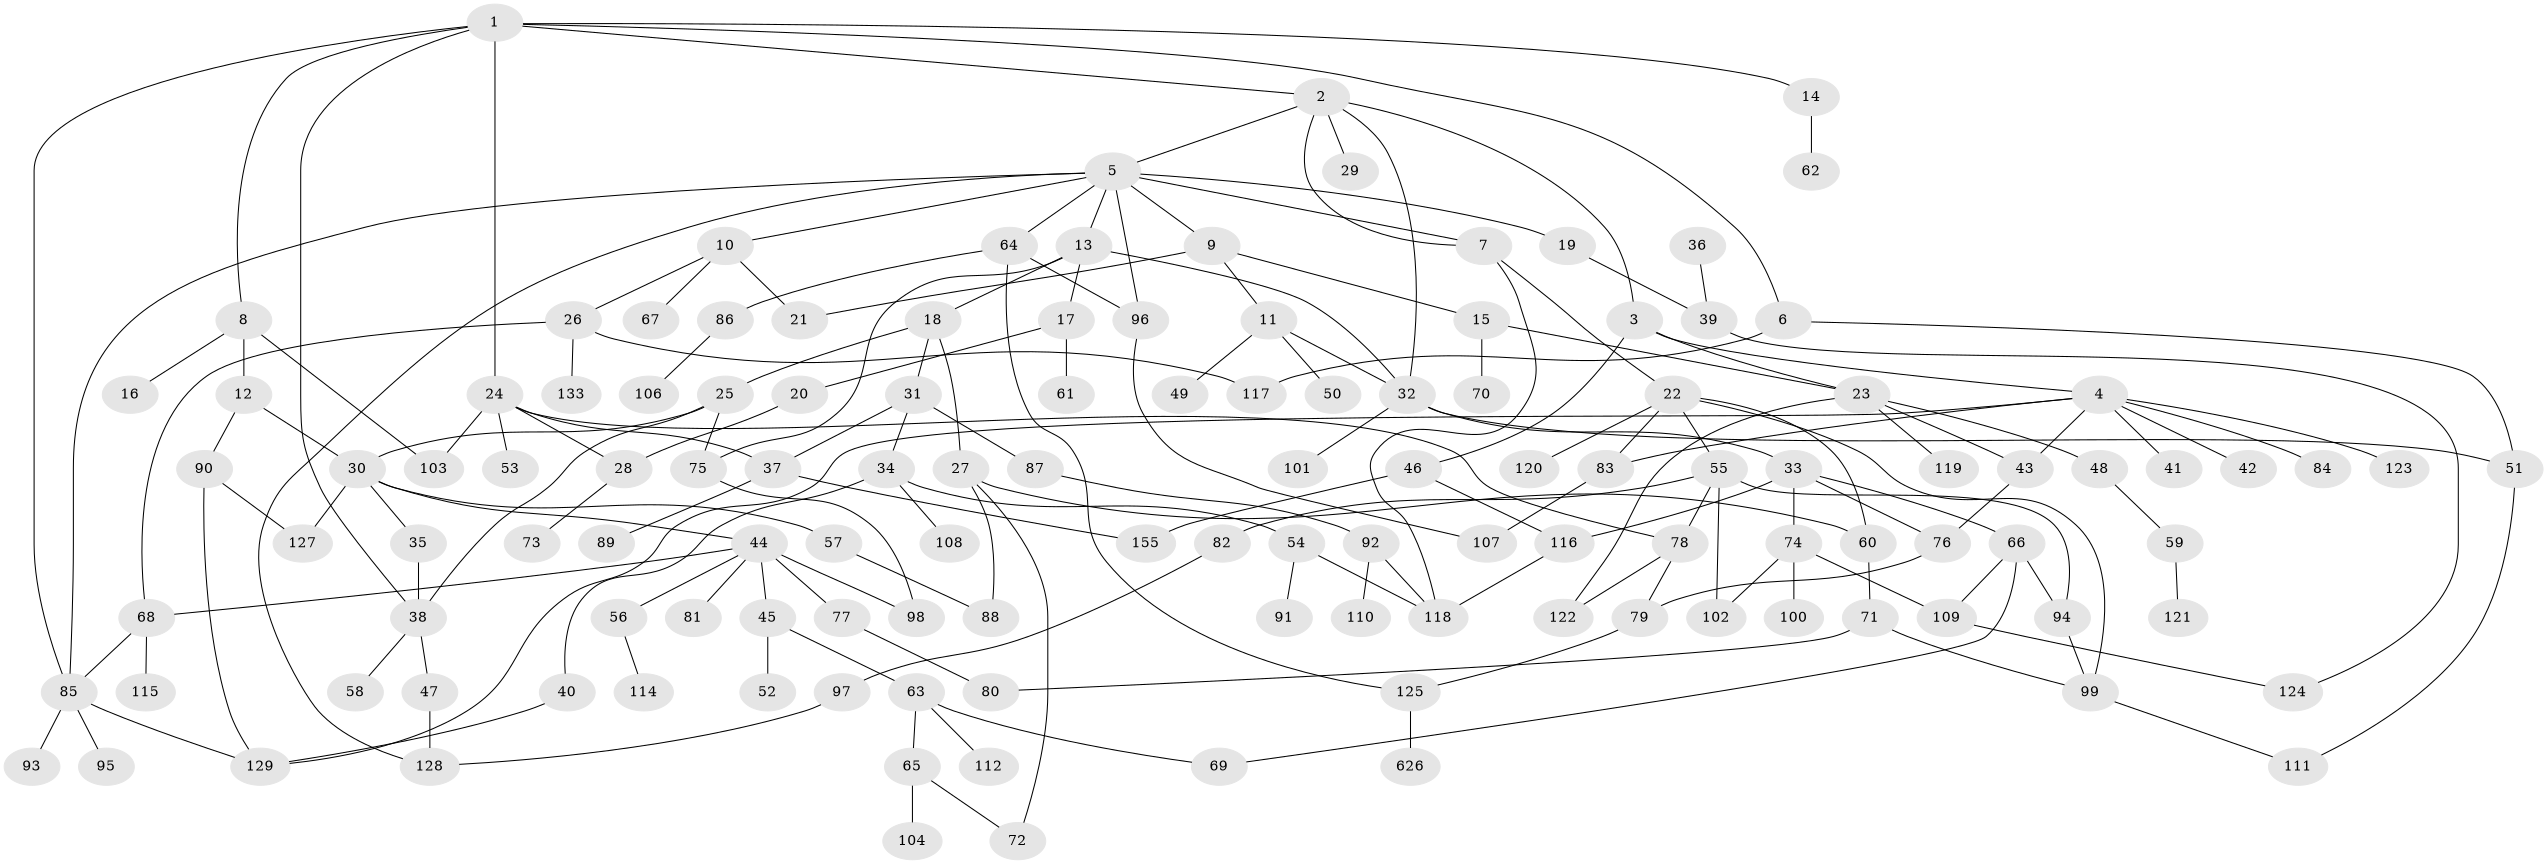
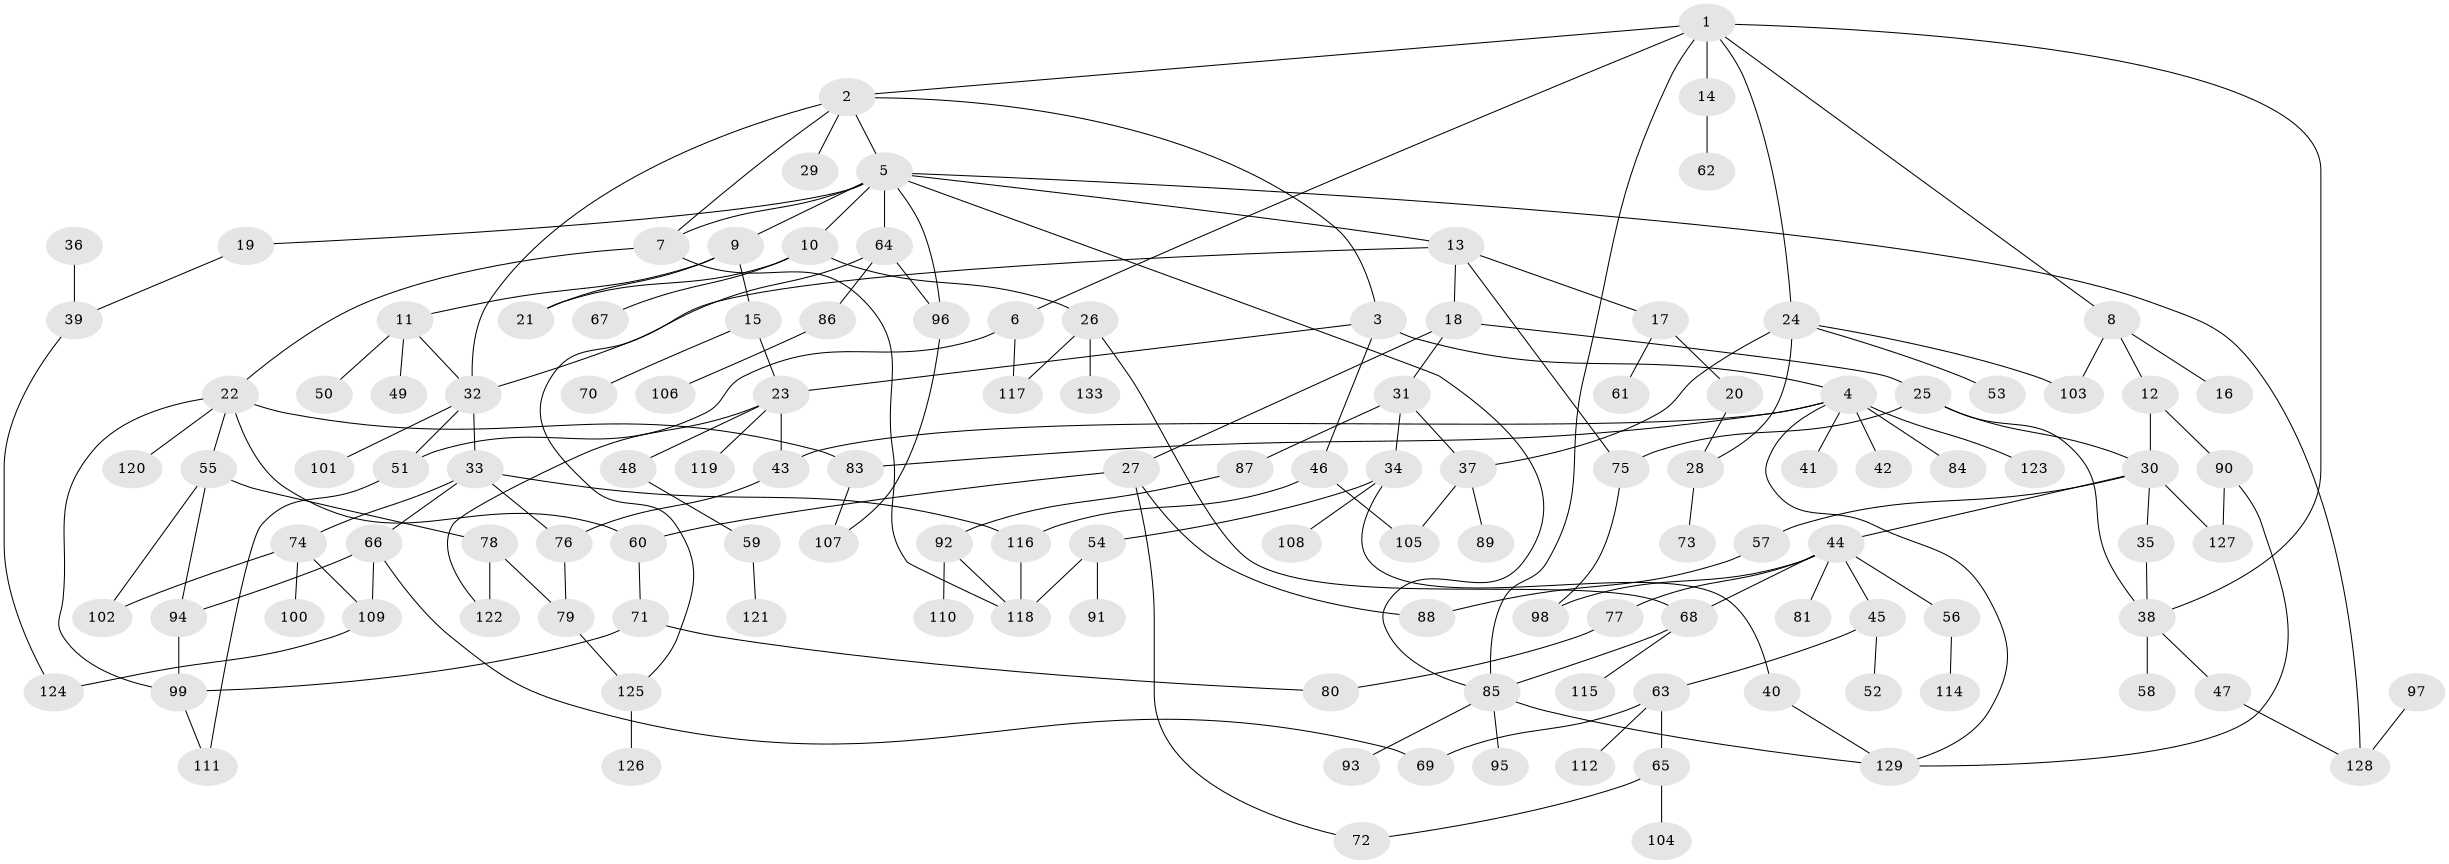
(1097, 418) -> none
(1146, 544) -> (1409, 544)
(1222, 544) -> none
(1411, 767) -> (631, 767)
